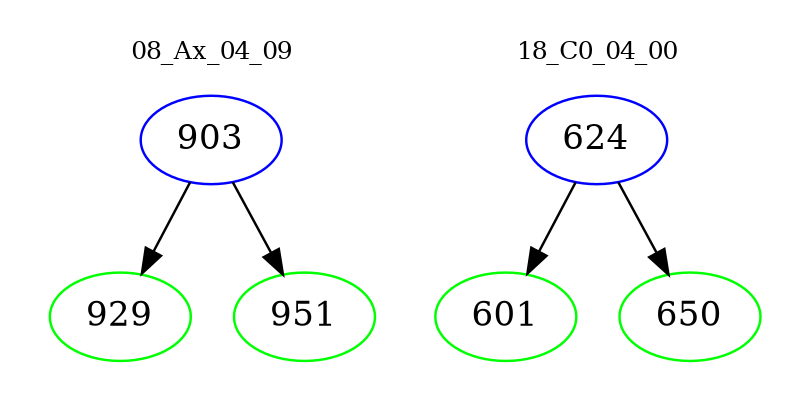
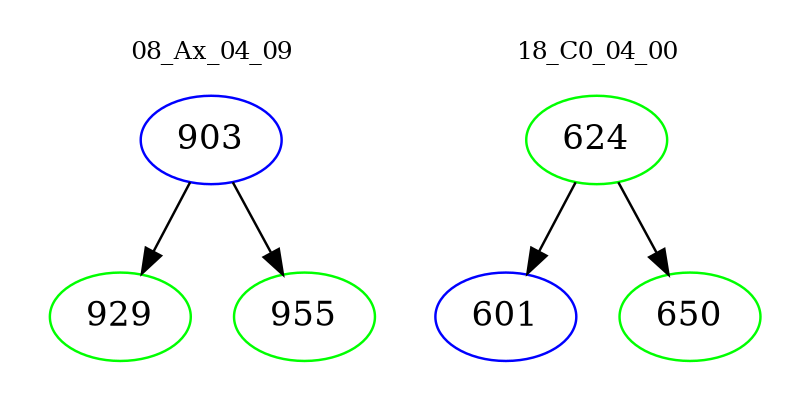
(597, 140) -> (597, 140)
(304, 317) -> (304, 317)
(506, 317) -> (506, 317)
